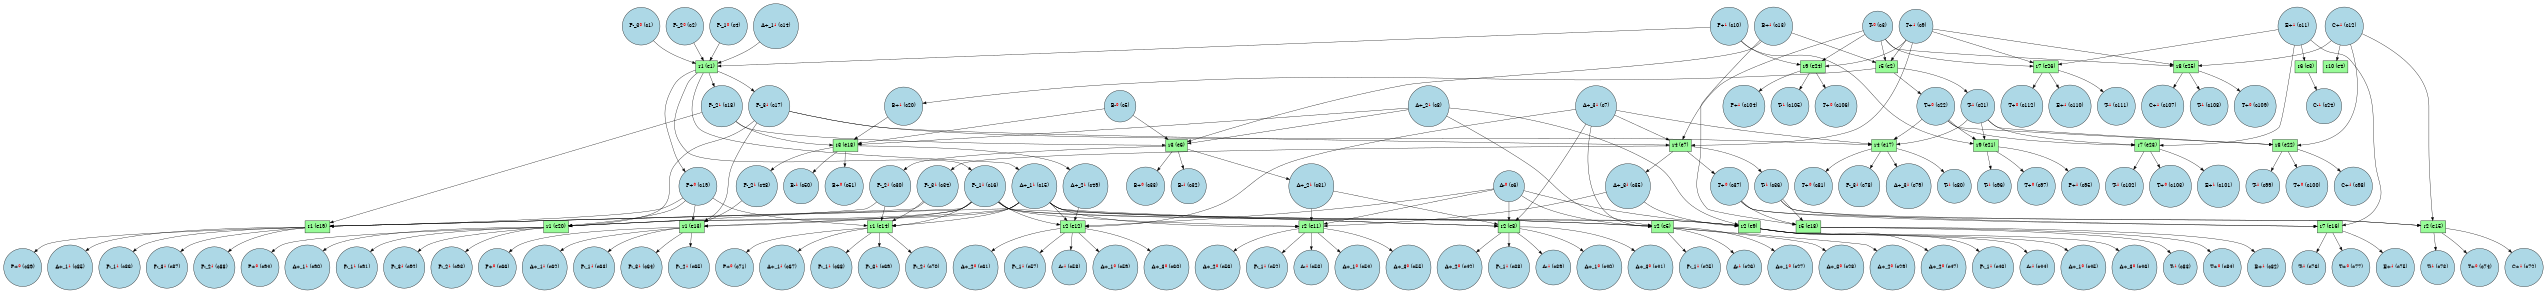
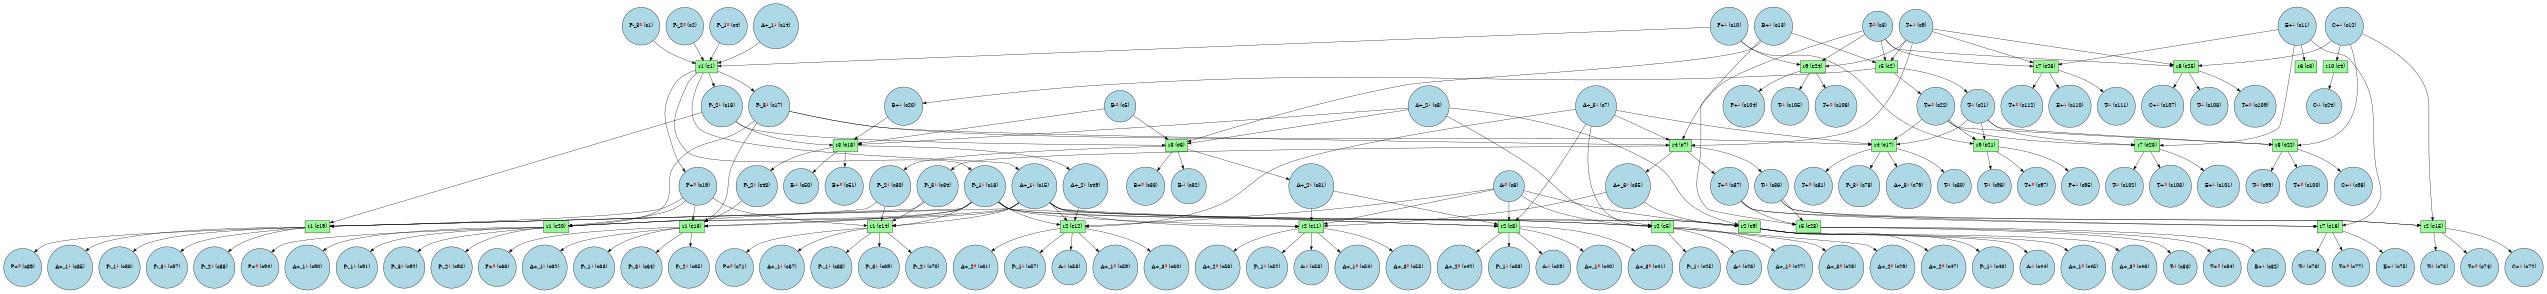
(2312, 80) -> (2332, 79)
(1808, 227) -> (1808, 227)
